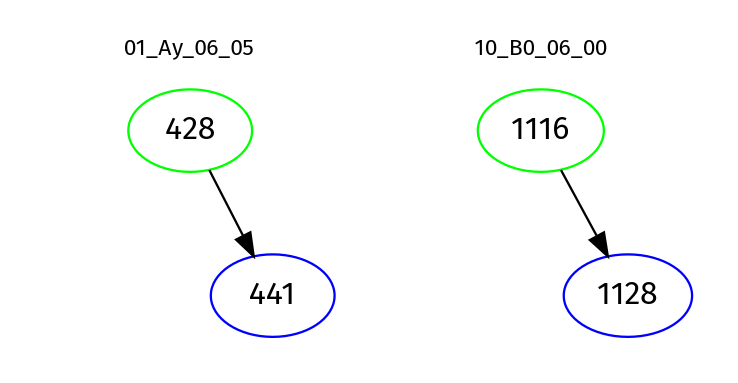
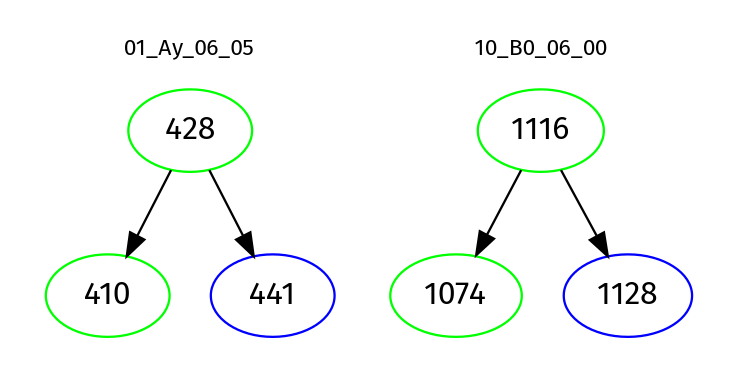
none -> (108, 296)
none -> (456, 296)
